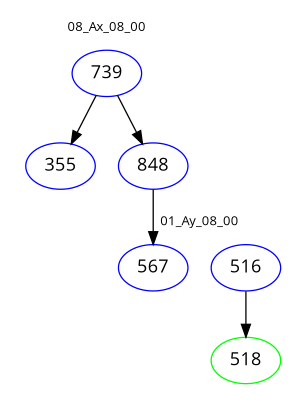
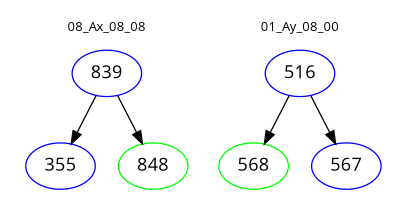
(107, 28) -> (107, 28)
(107, 73) -> (107, 73)
(153, 166) -> (153, 166)
(153, 218) -> (320, 114)
(246, 360) -> (254, 166)
